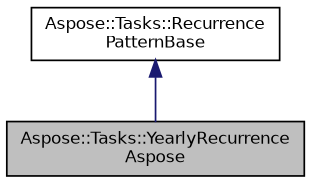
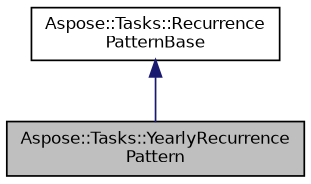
(156, 149) -> (156, 149)
